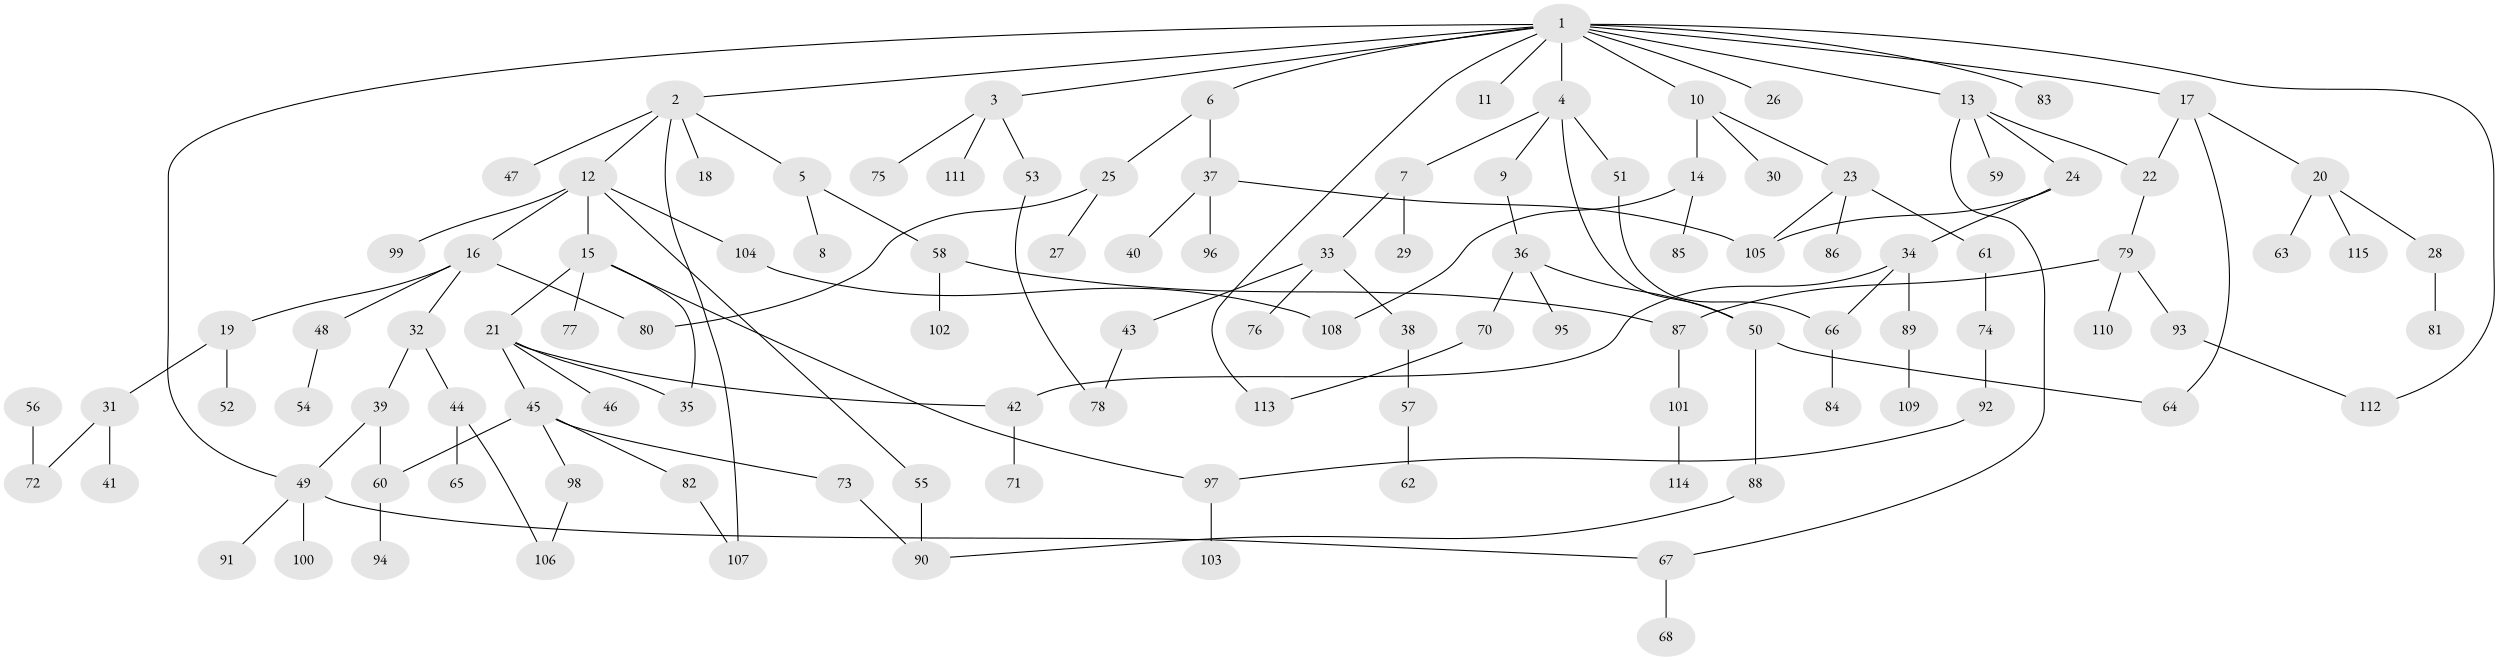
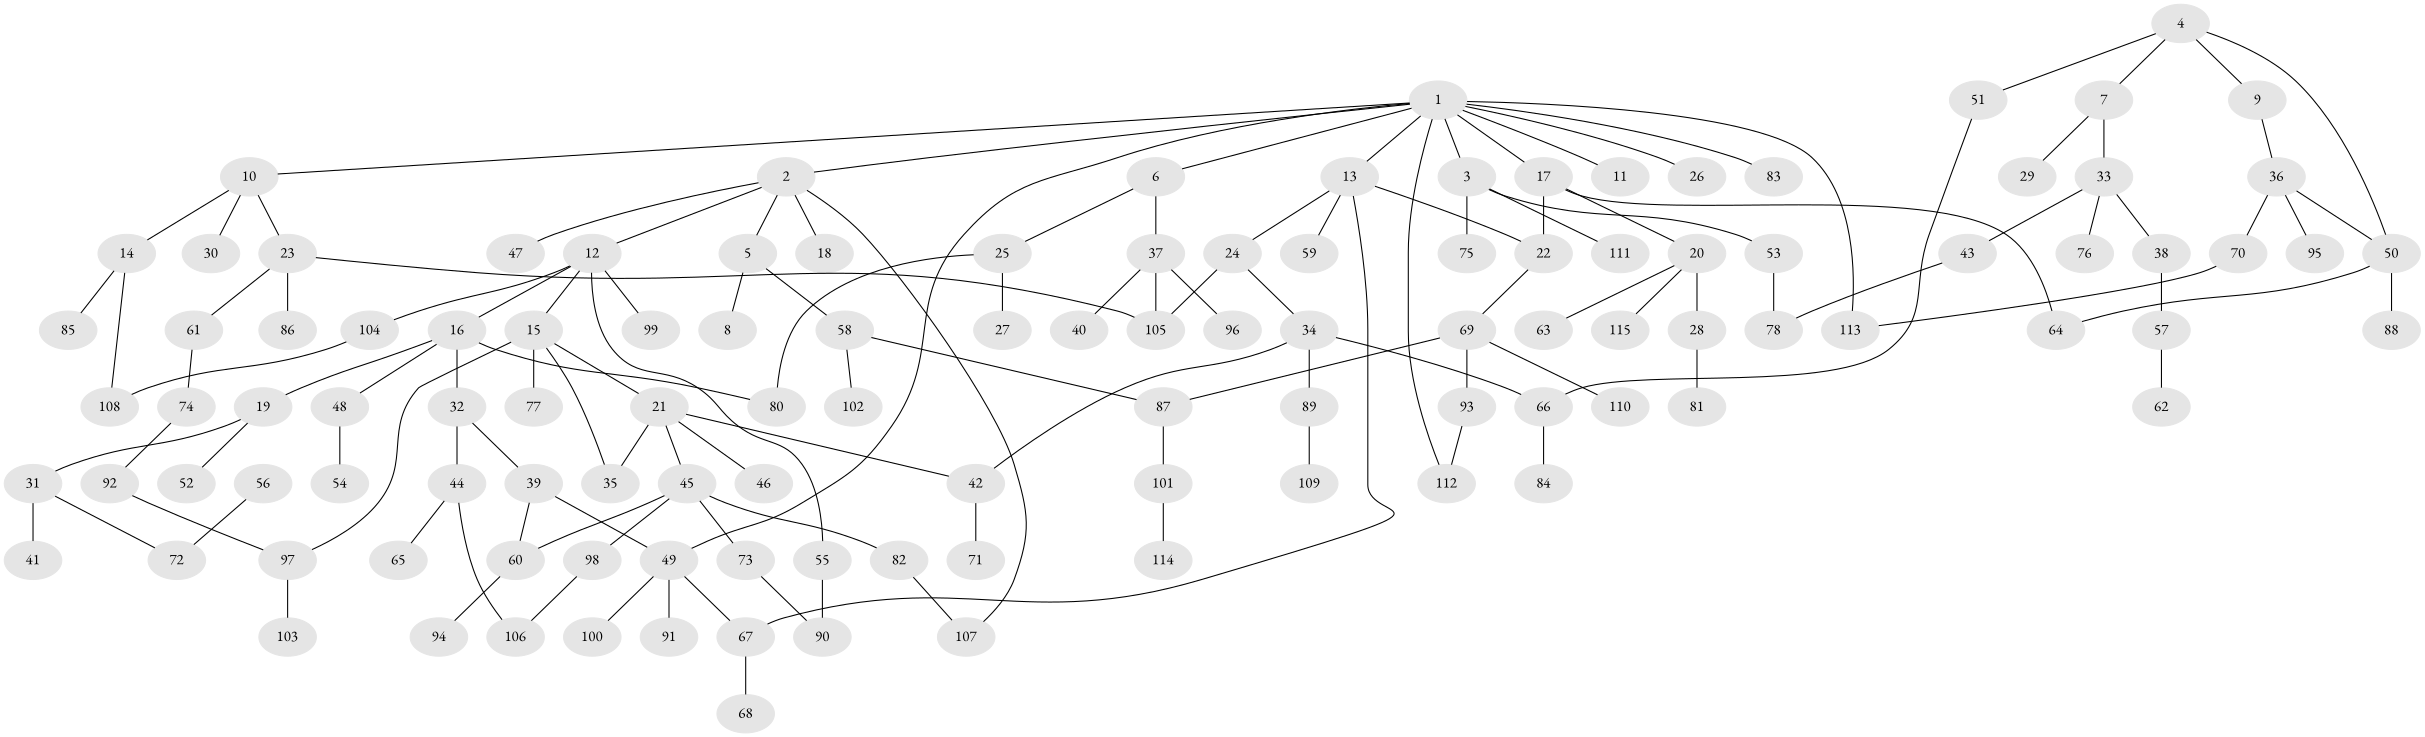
(1562, 62) -> none
(2126, 254) -> (1467, 330)
(1344, 537) -> none
